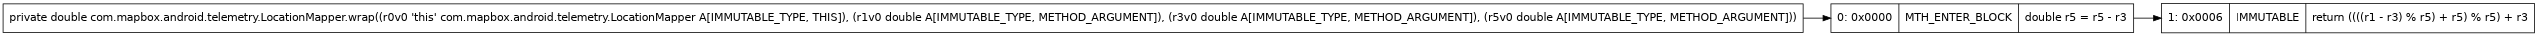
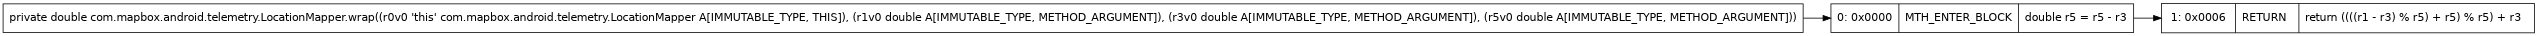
(2268, 18) -> (2264, 18)
